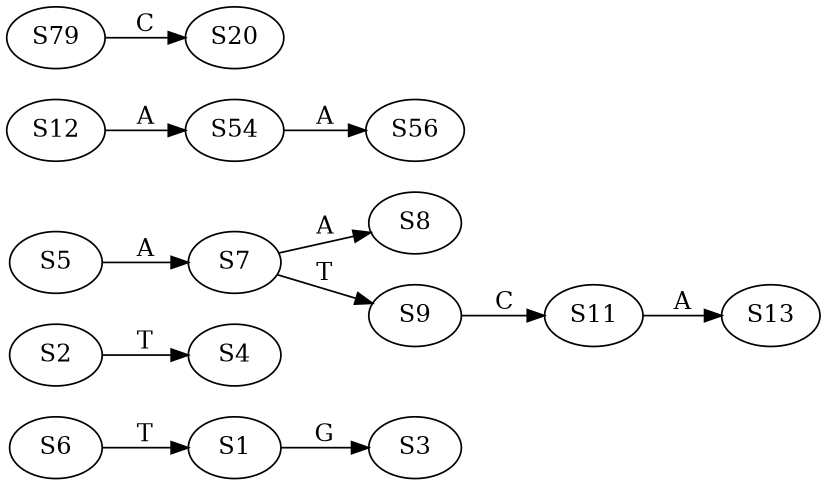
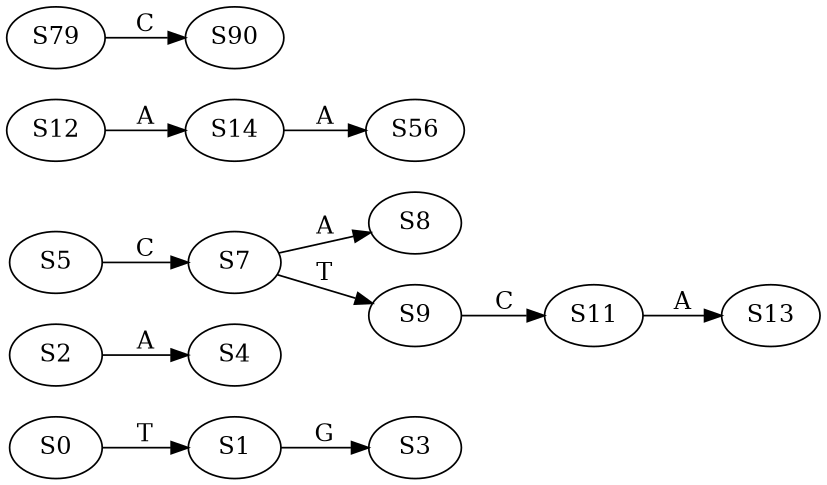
(235, 38) -> (235, 38)
(235, 130) -> (235, 130)
(145, 250) -> (145, 250)
(145, 342) -> (145, 342)
(56, 448) -> (56, 448)
